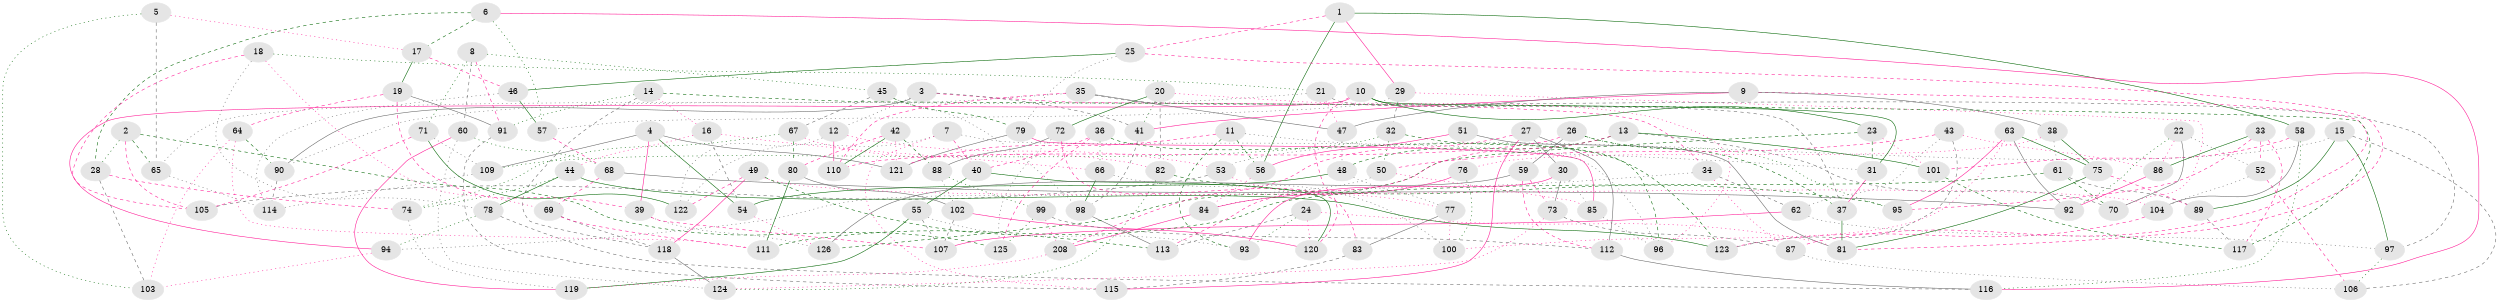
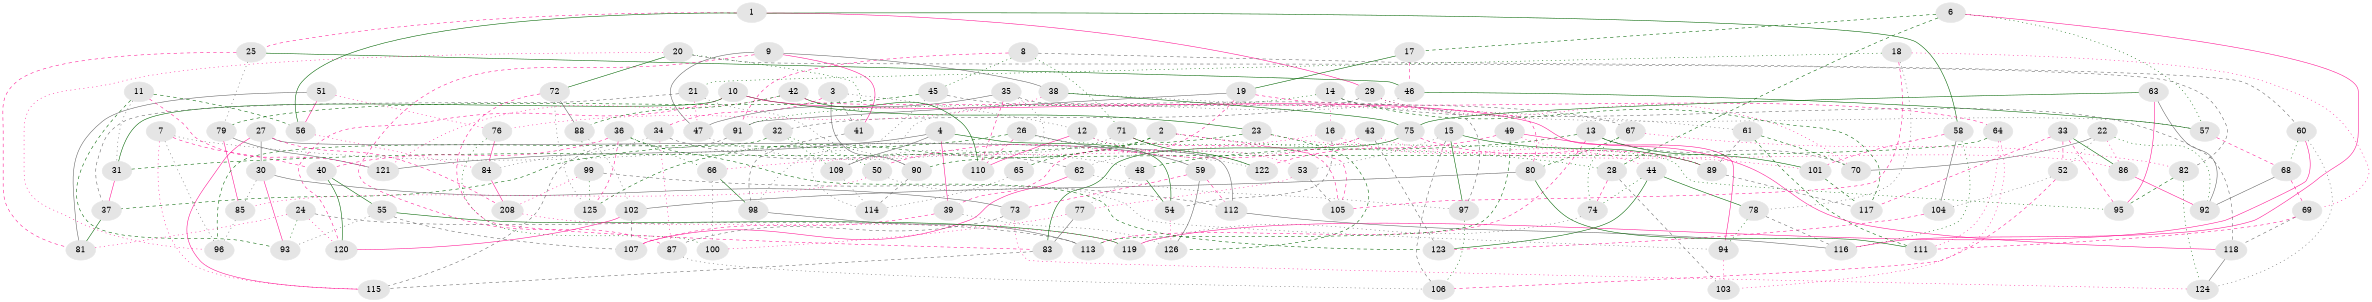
(156, 13) -> none
(1696, 191) -> (1611, 151)
(1974, 220) -> (1108, 172)
(1752, 238) -> none
